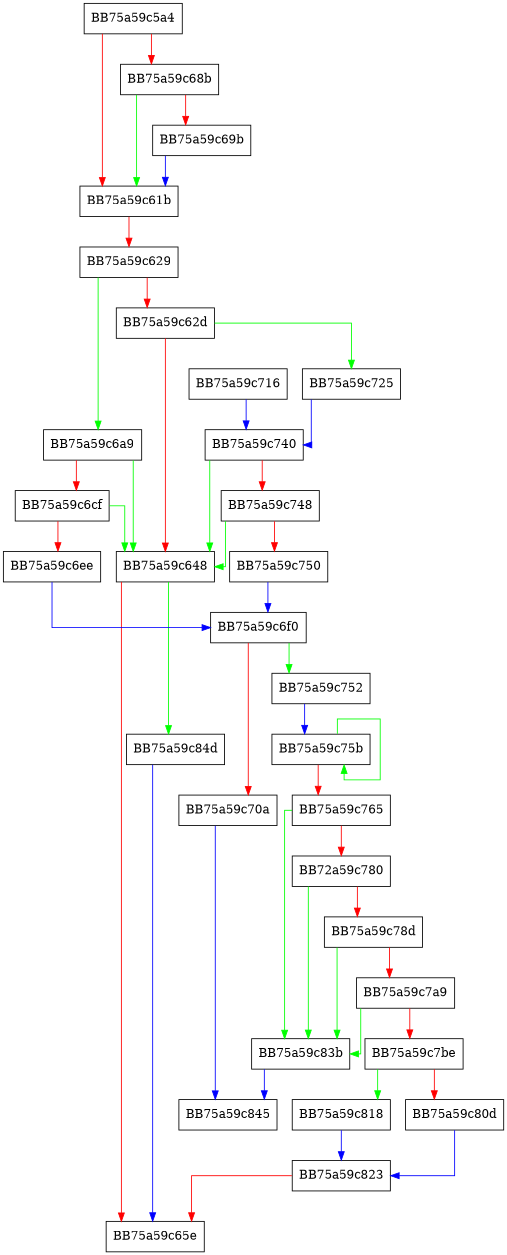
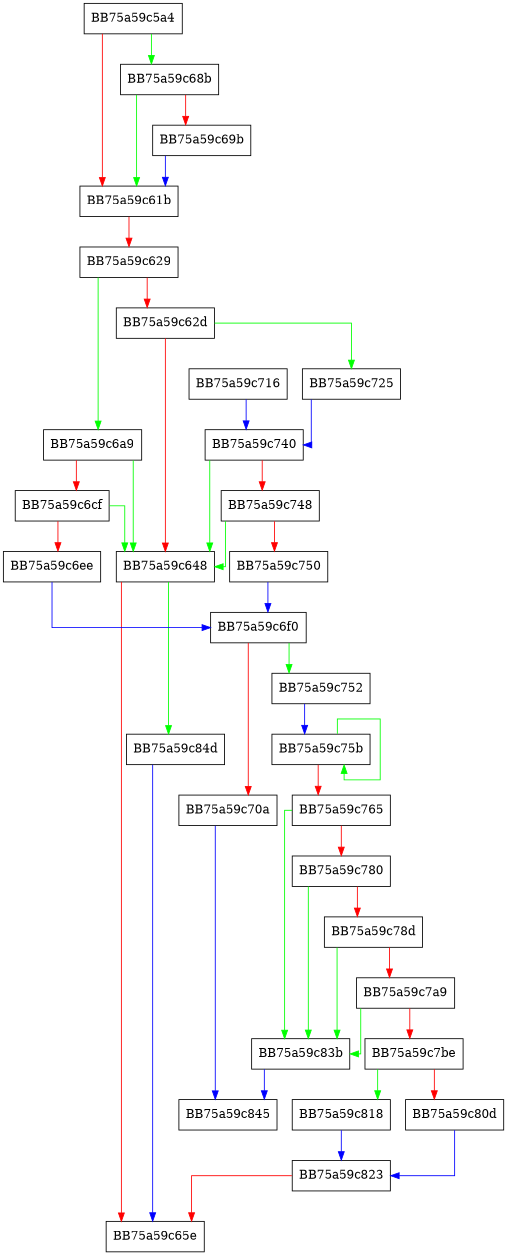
(151, 45) -> (151, 45)
(341, 871) -> (341, 871)
